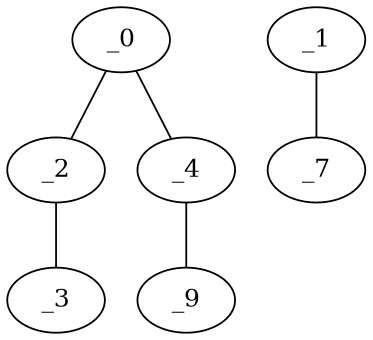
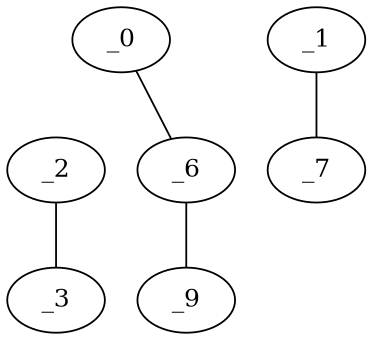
(89, 105) -> none
(186, 170) -> (186, 170)
